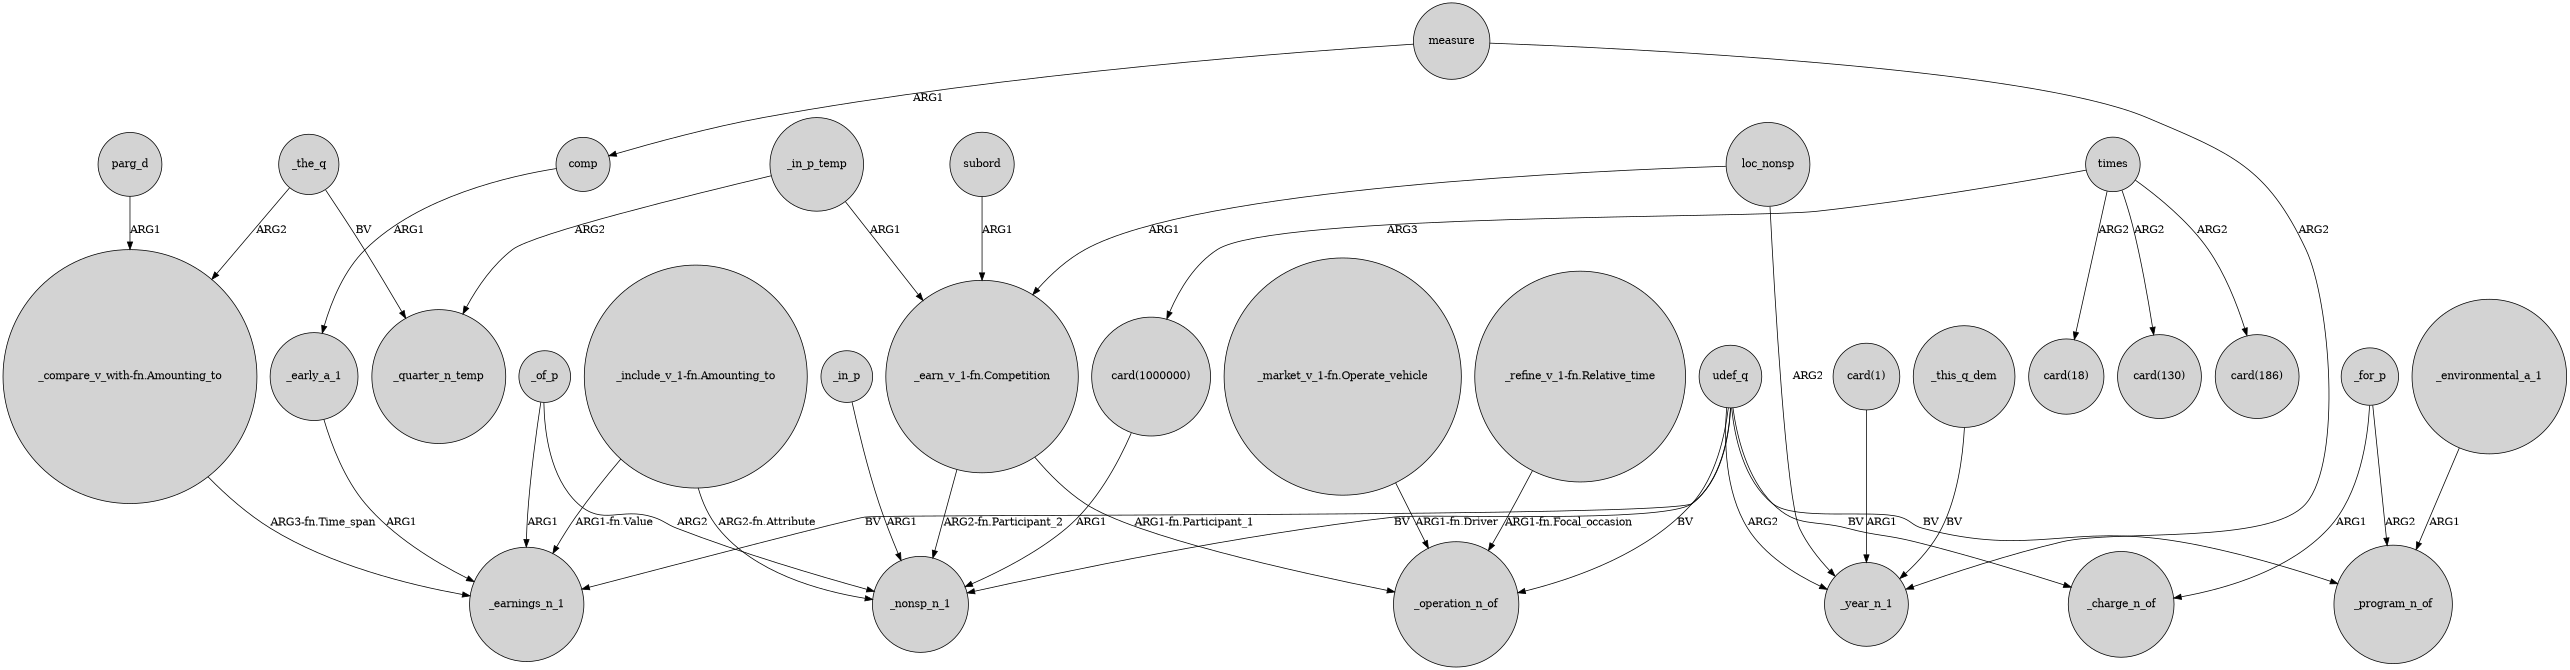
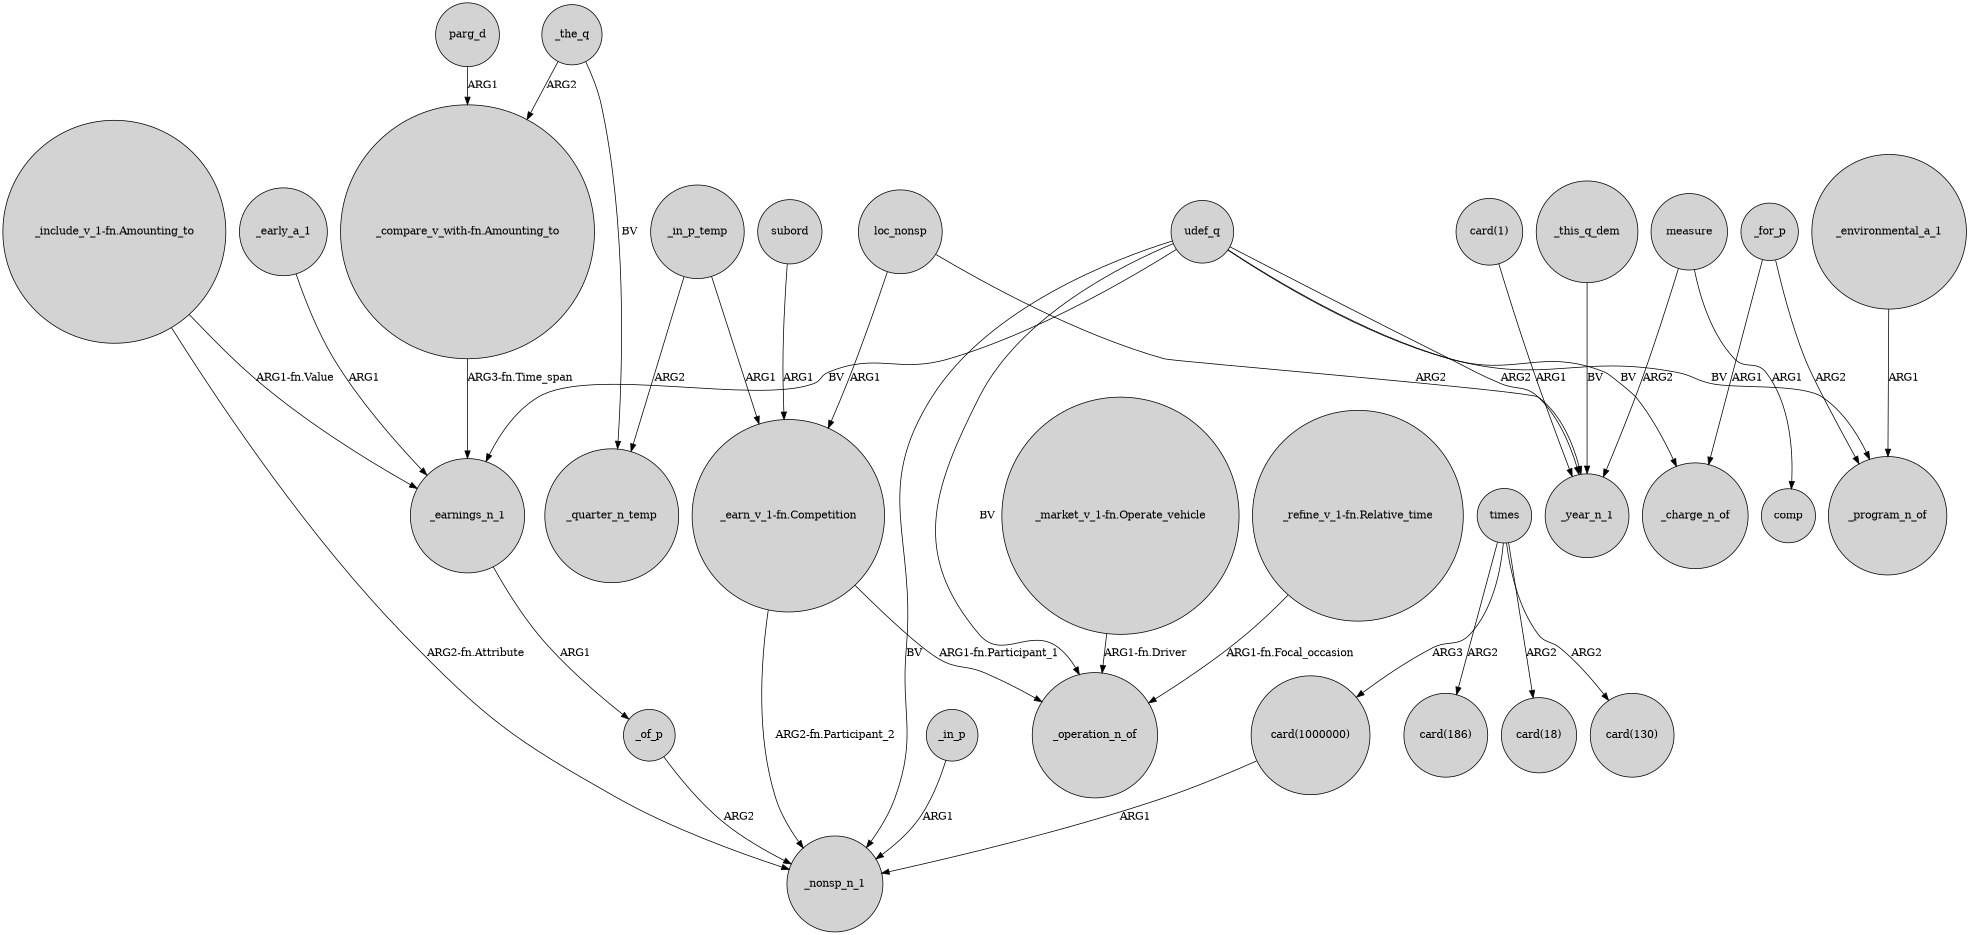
(415, 214) -> none
(532, 471) -> (550, 648)
